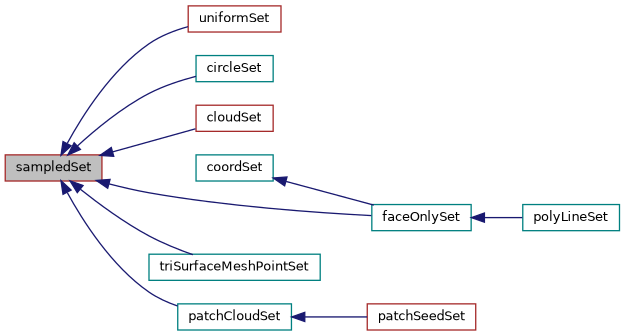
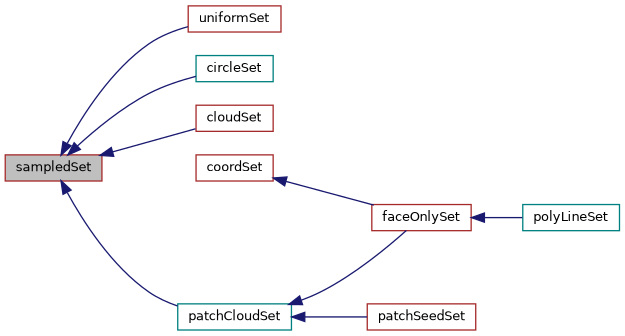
(235, 168) -> (235, 168)
(239, 205) -> (357, 270)
(421, 218) -> (421, 218)
(235, 267) -> none
